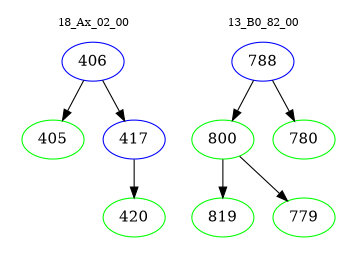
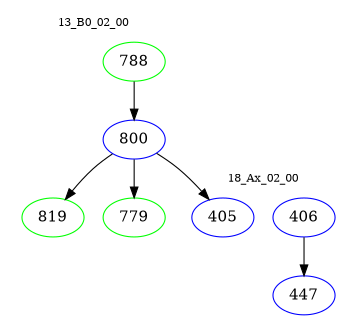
(263, 23) -> (94, 23)
(263, 62) -> (134, 62)
(76, 96) -> (190, 179)
(53, 140) -> (223, 217)
(134, 140) -> (304, 295)
(223, 140) -> (134, 140)
(304, 140) -> none
(134, 217) -> none
